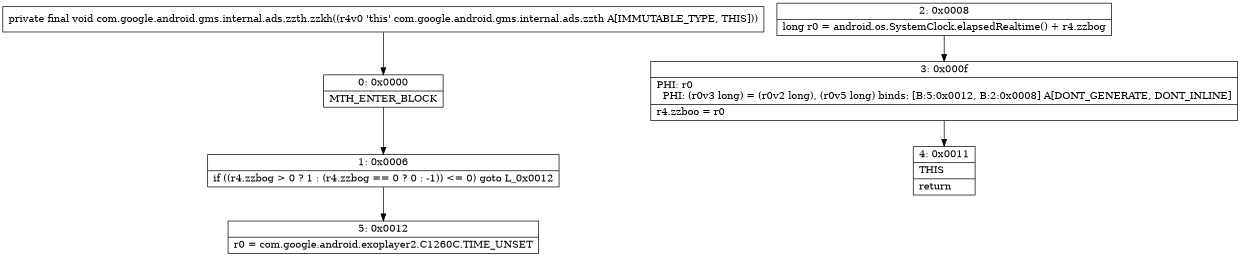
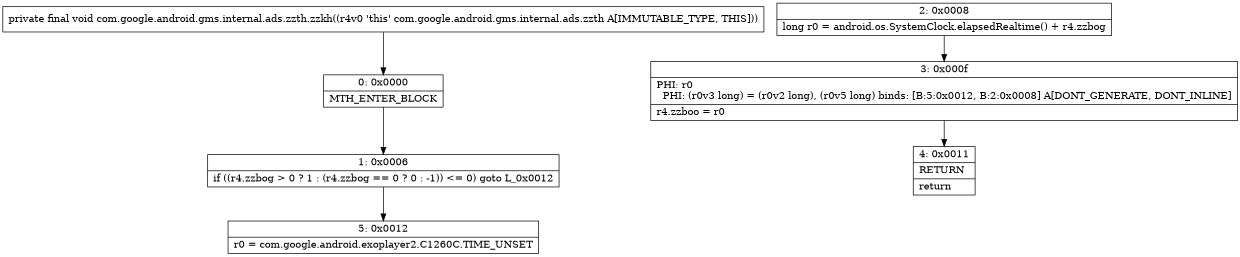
(932, 170) -> (942, 170)
